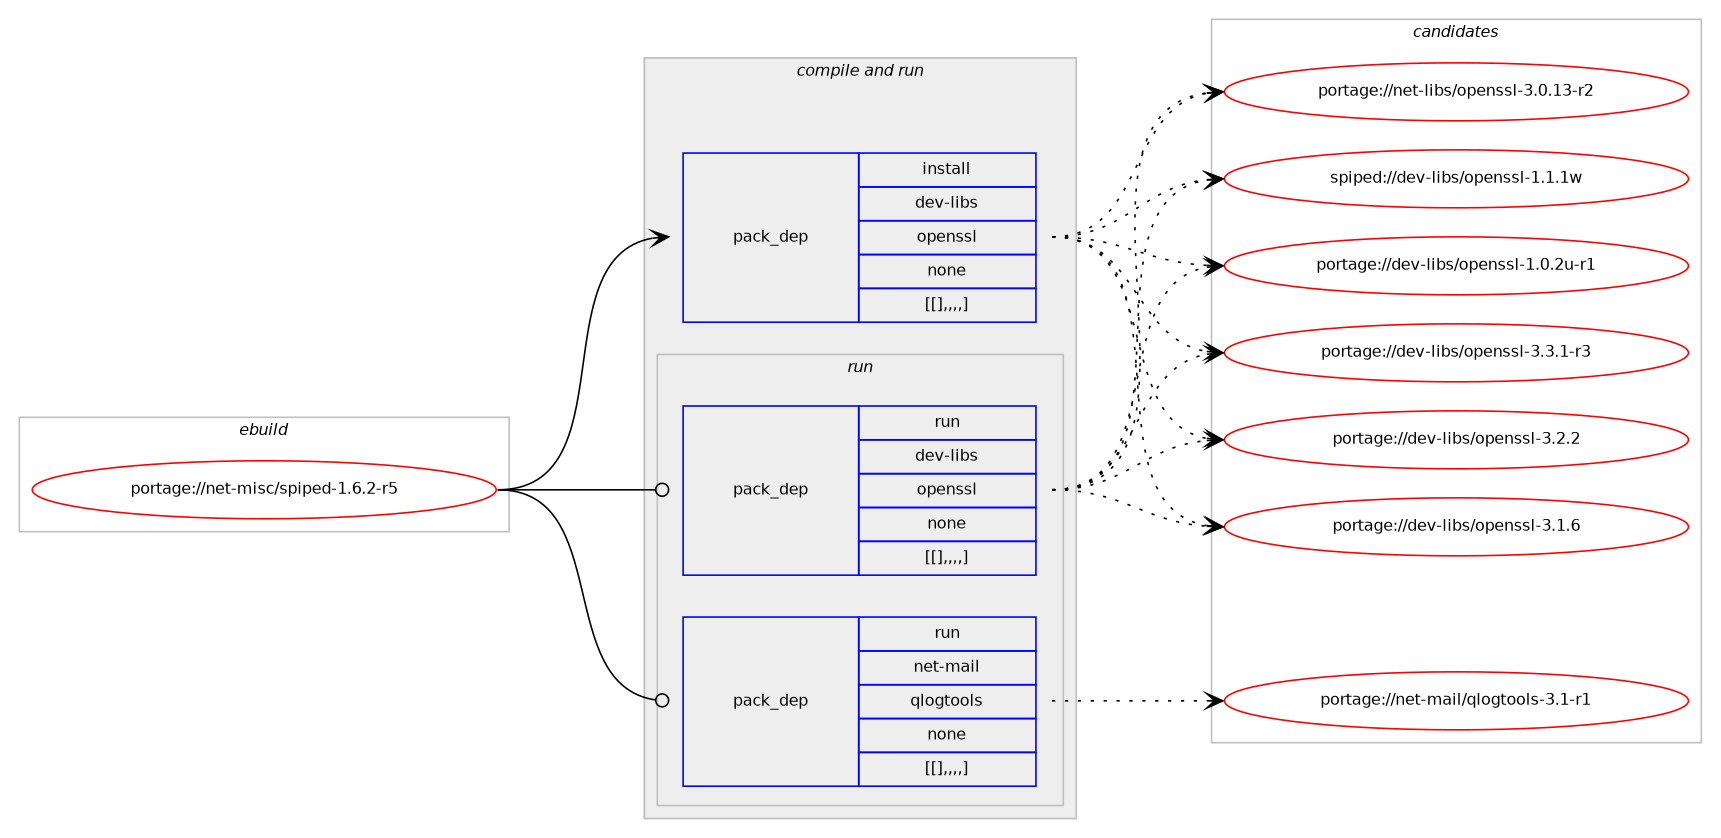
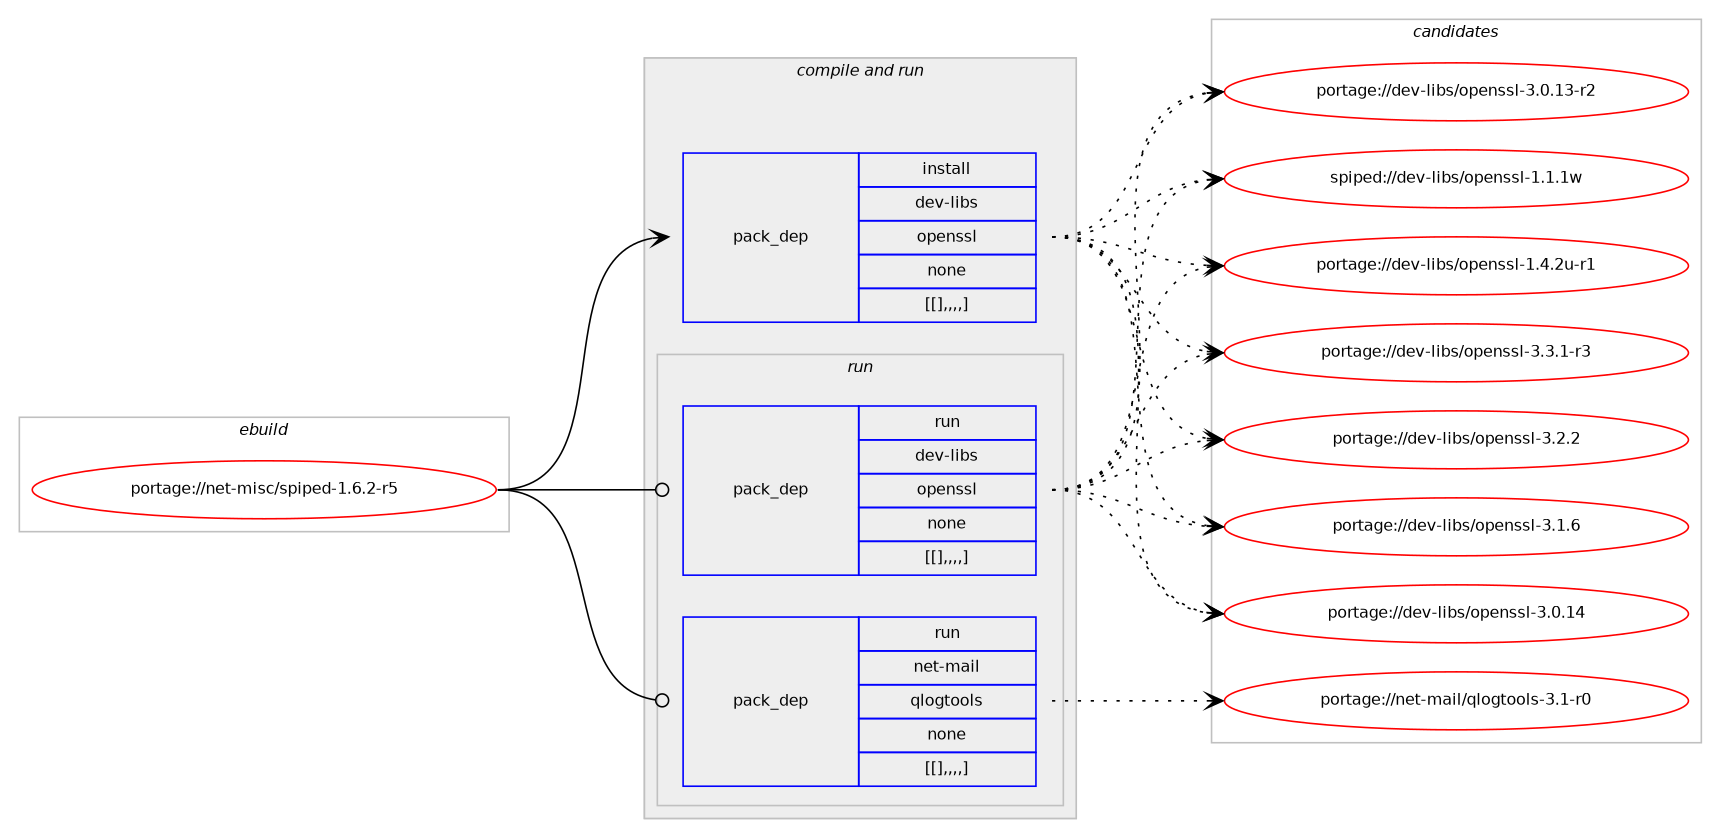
(1456, 92) -> (1456, 92)
(1456, 266) -> (1456, 266)
none -> (1456, 614)
(1456, 701) -> (1456, 701)
